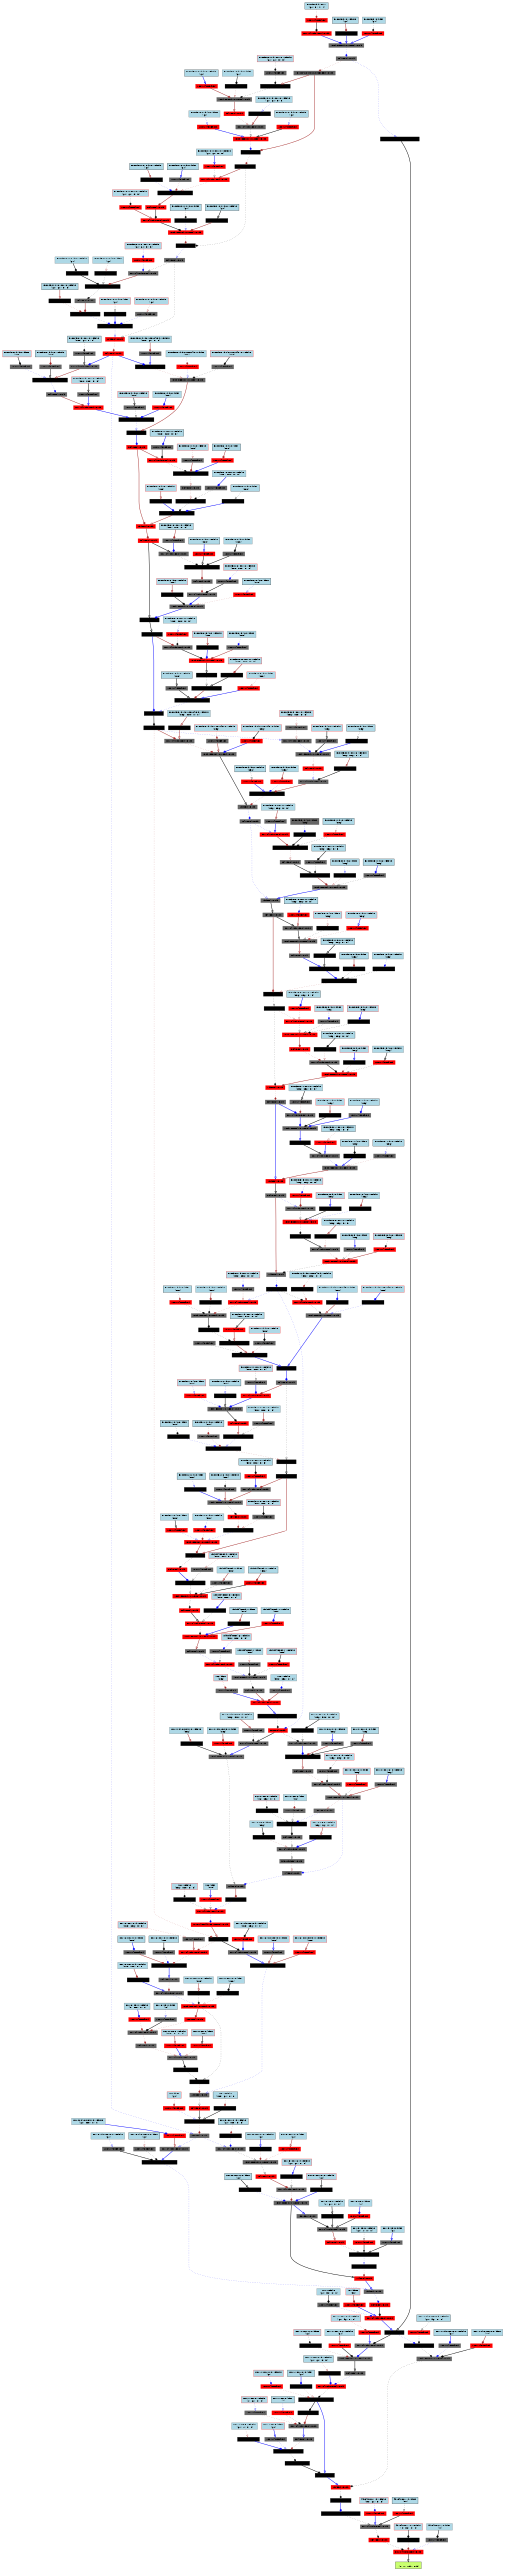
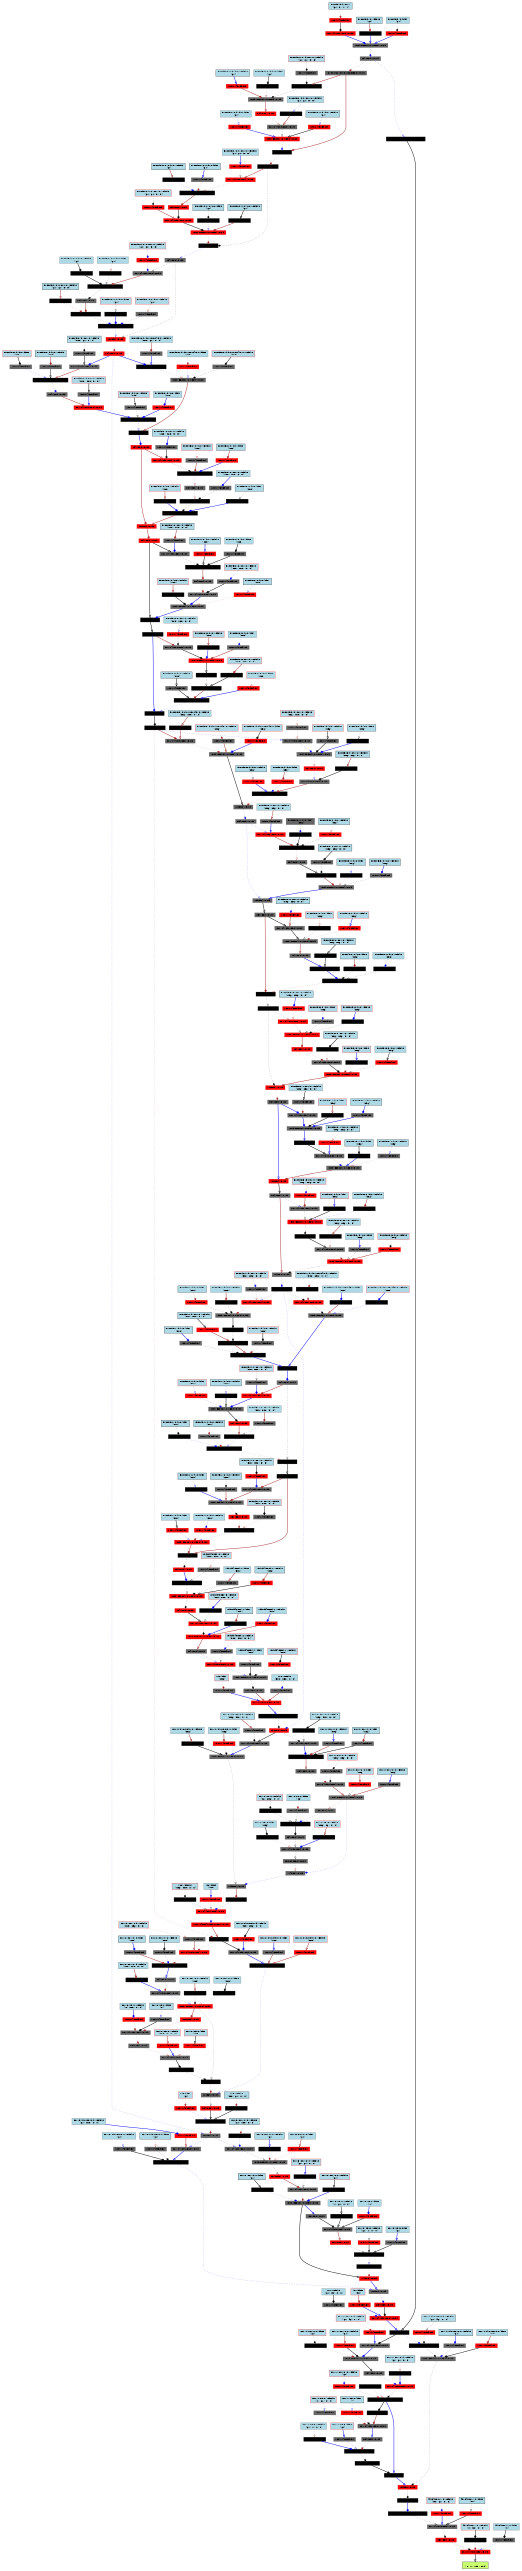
none -> (178, 1330)
(301, 2373) -> none
